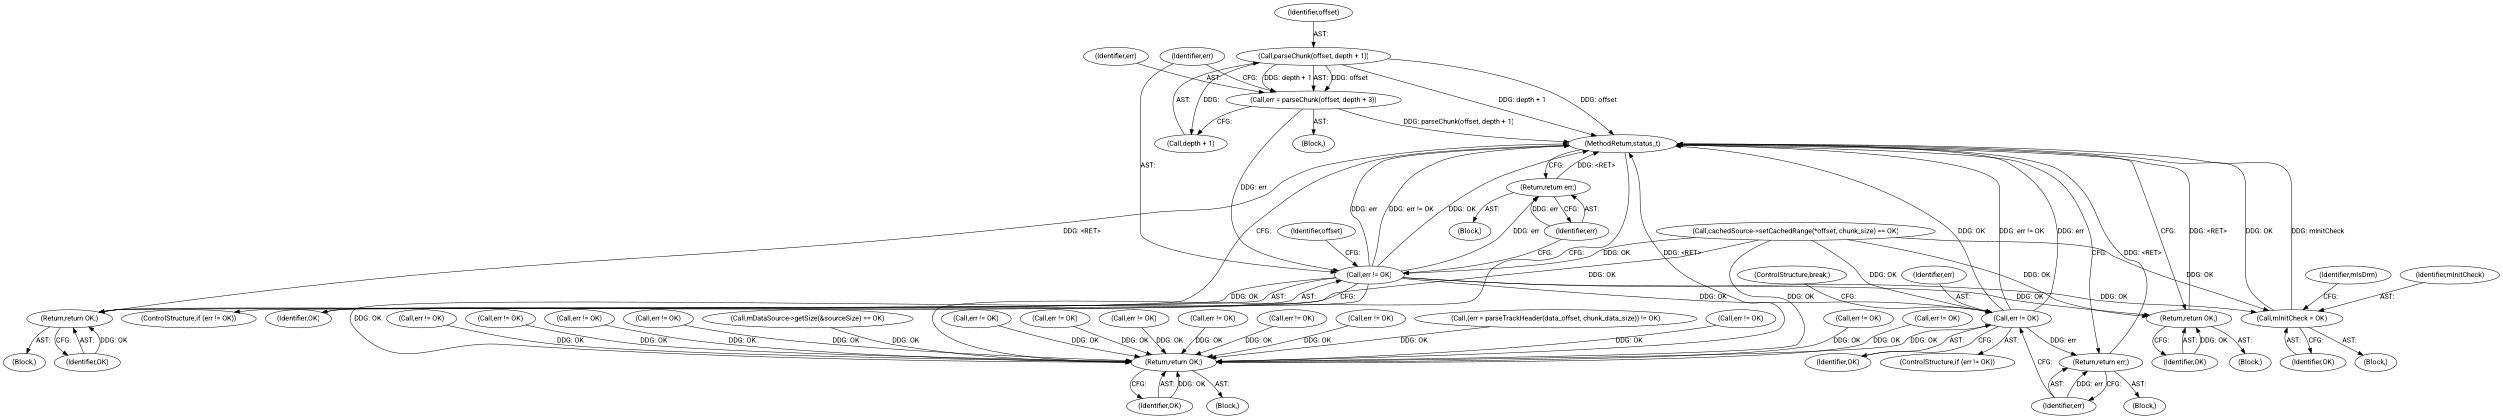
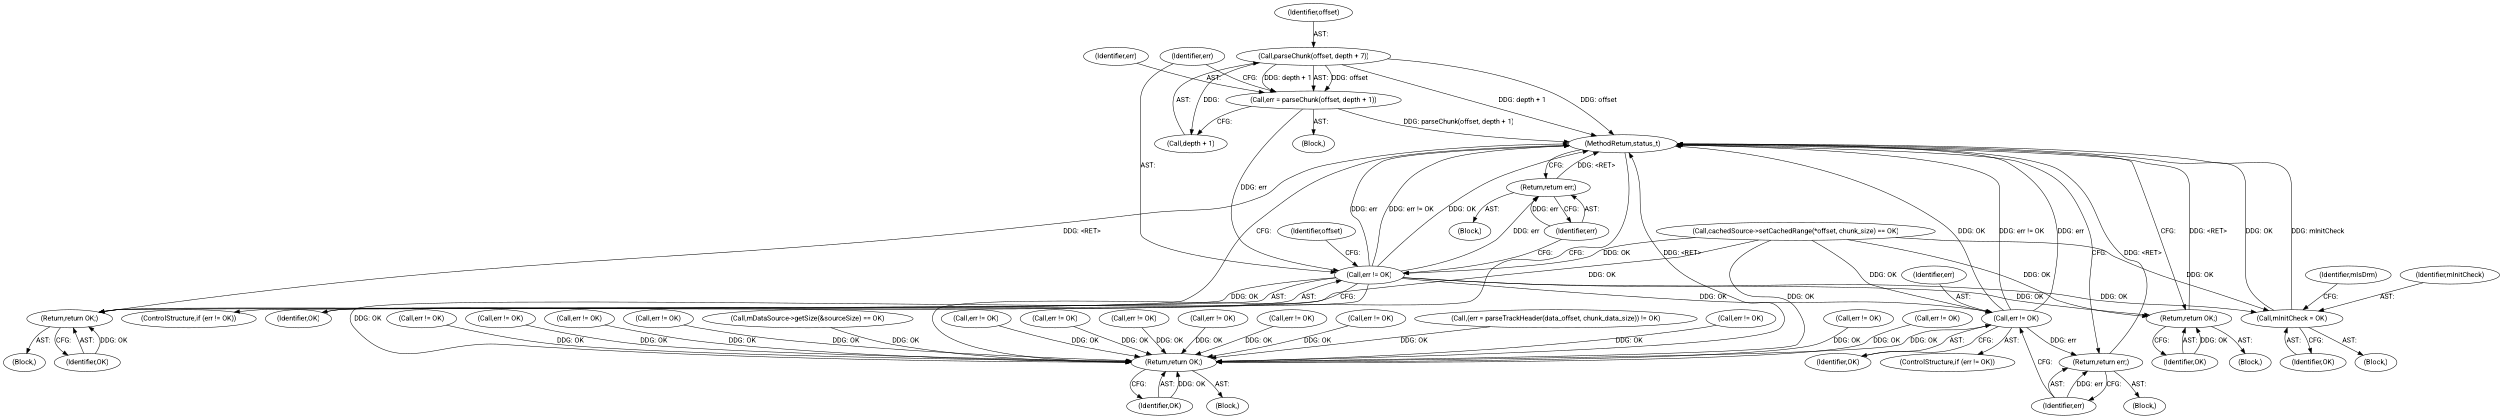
(1314, 56) -> (1314, 56)
(1314, 100) -> (1314, 100)
(1792, 275) -> none
